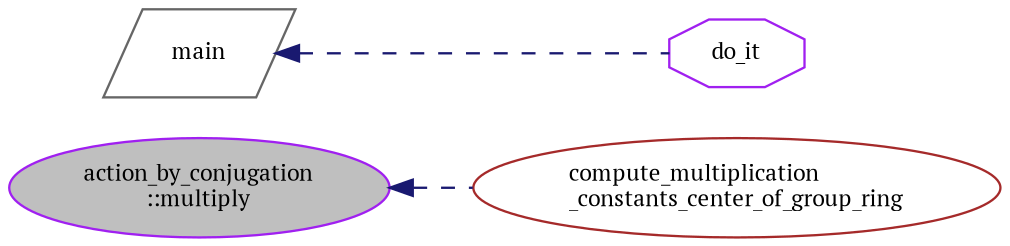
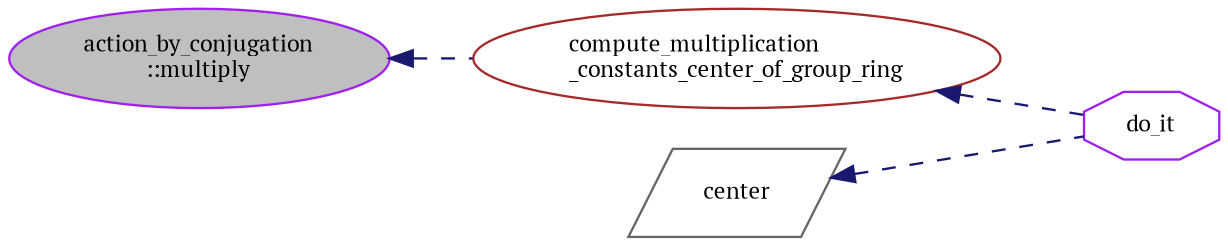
(199, 53) -> (737, 193)
none -> (1022, 105)
